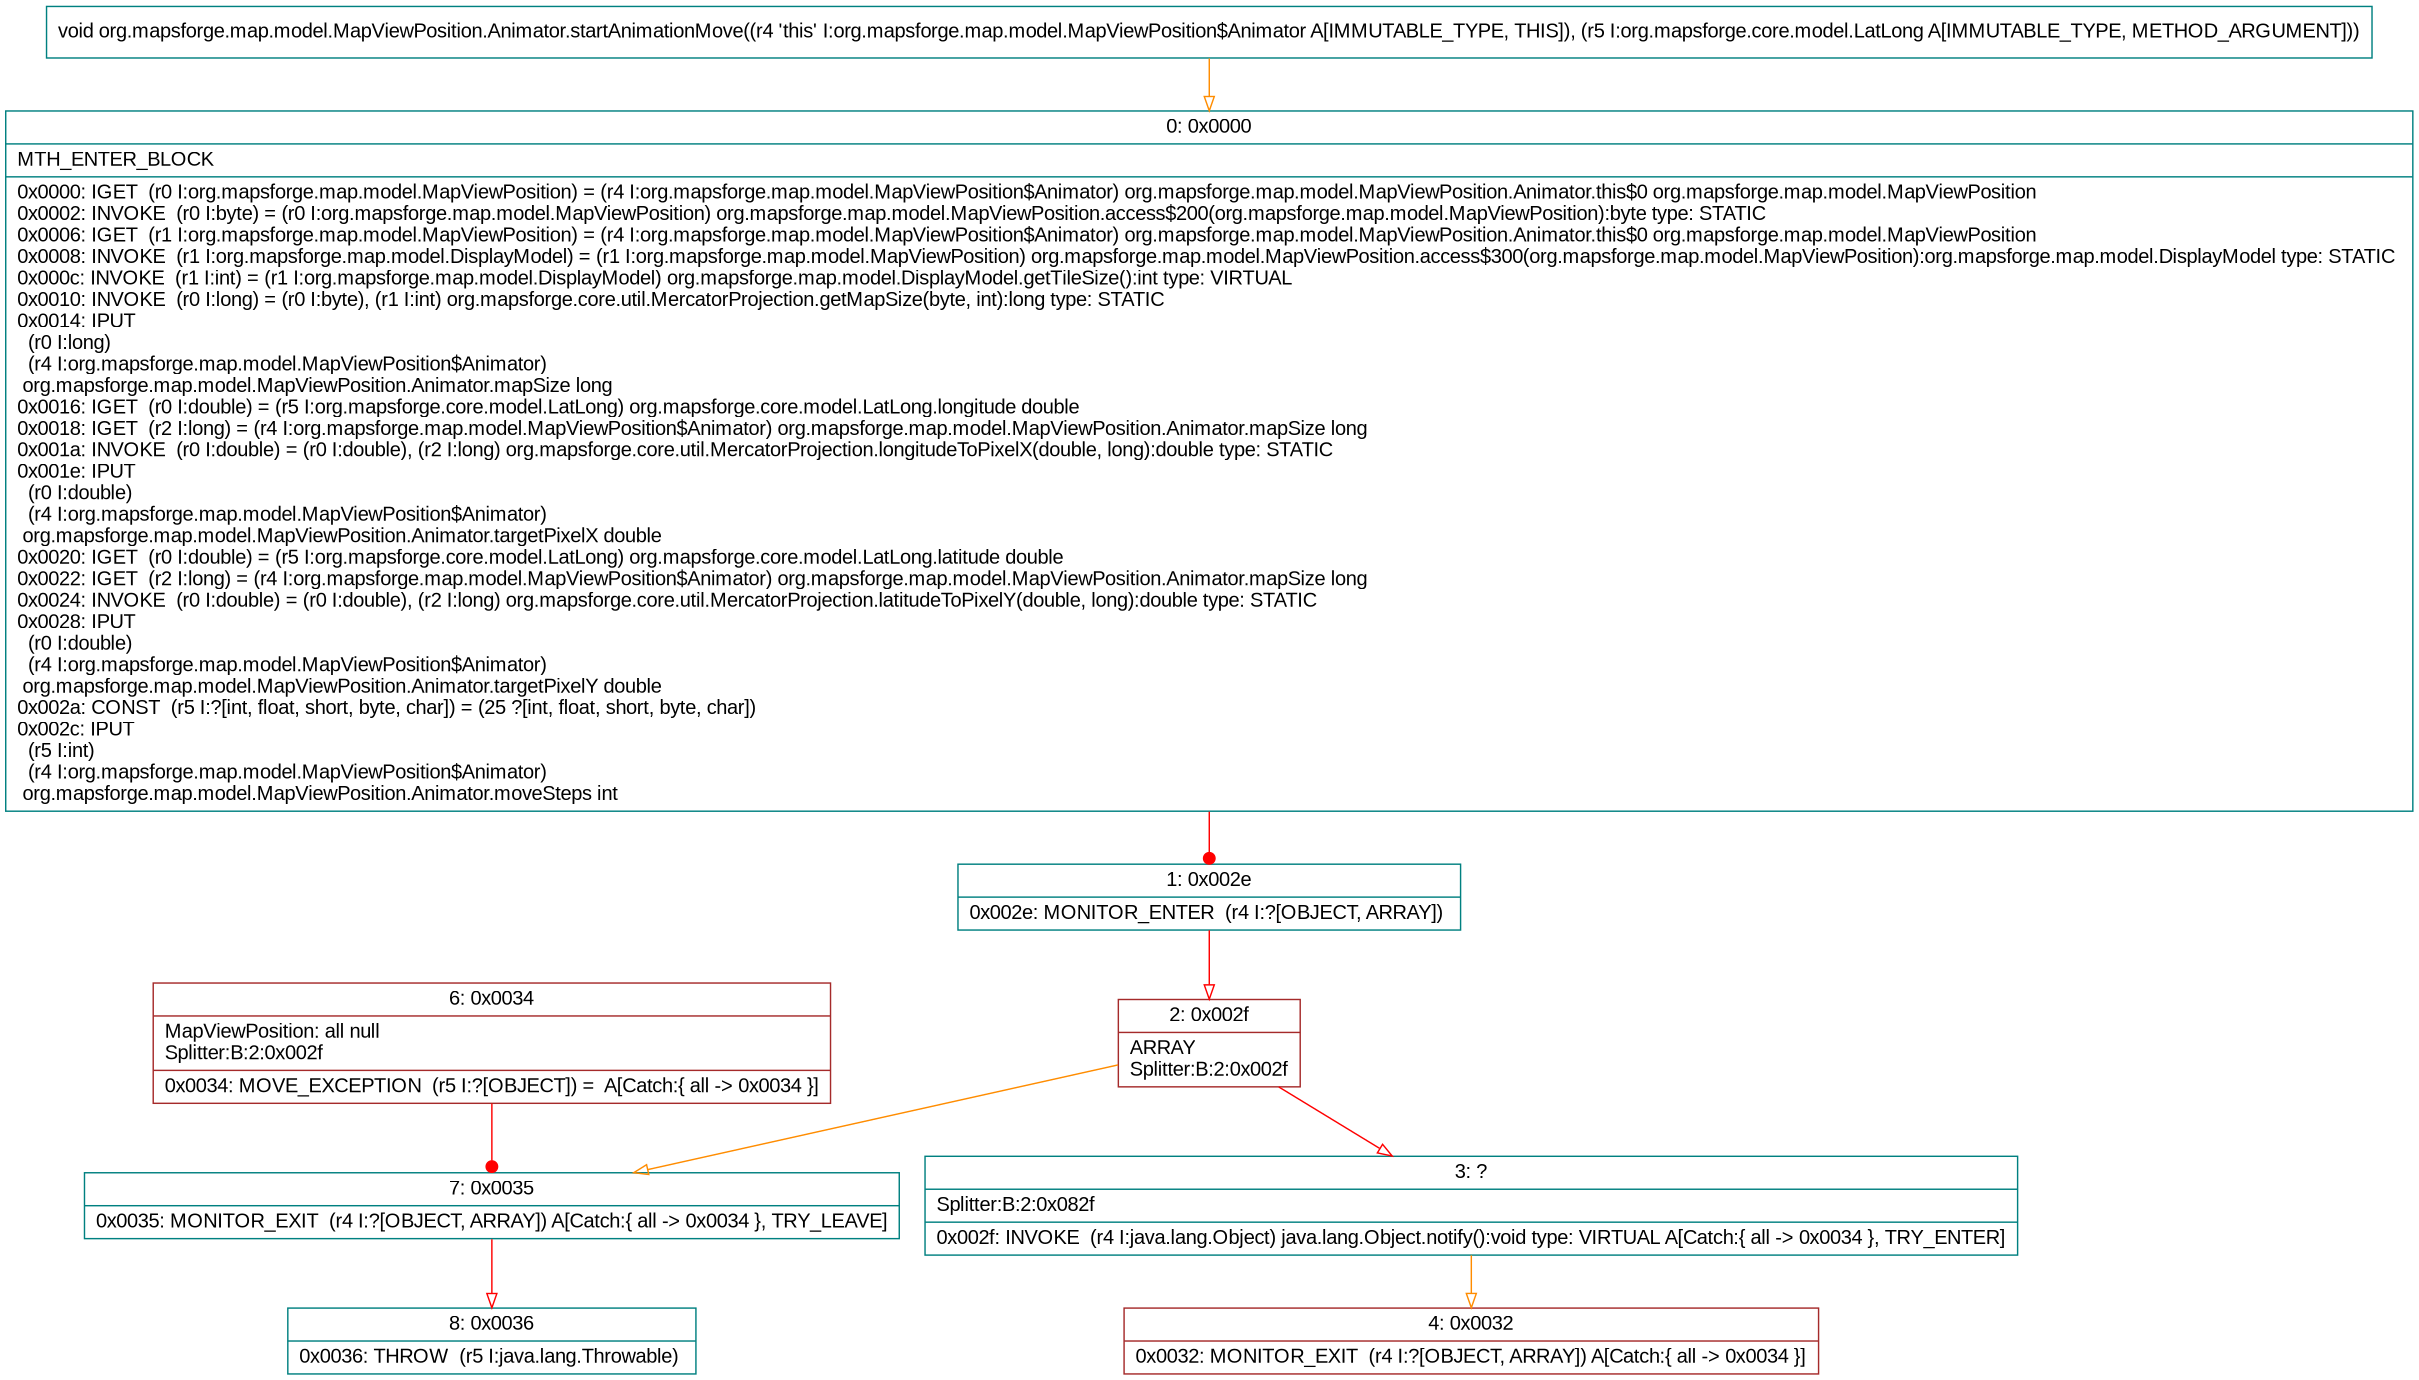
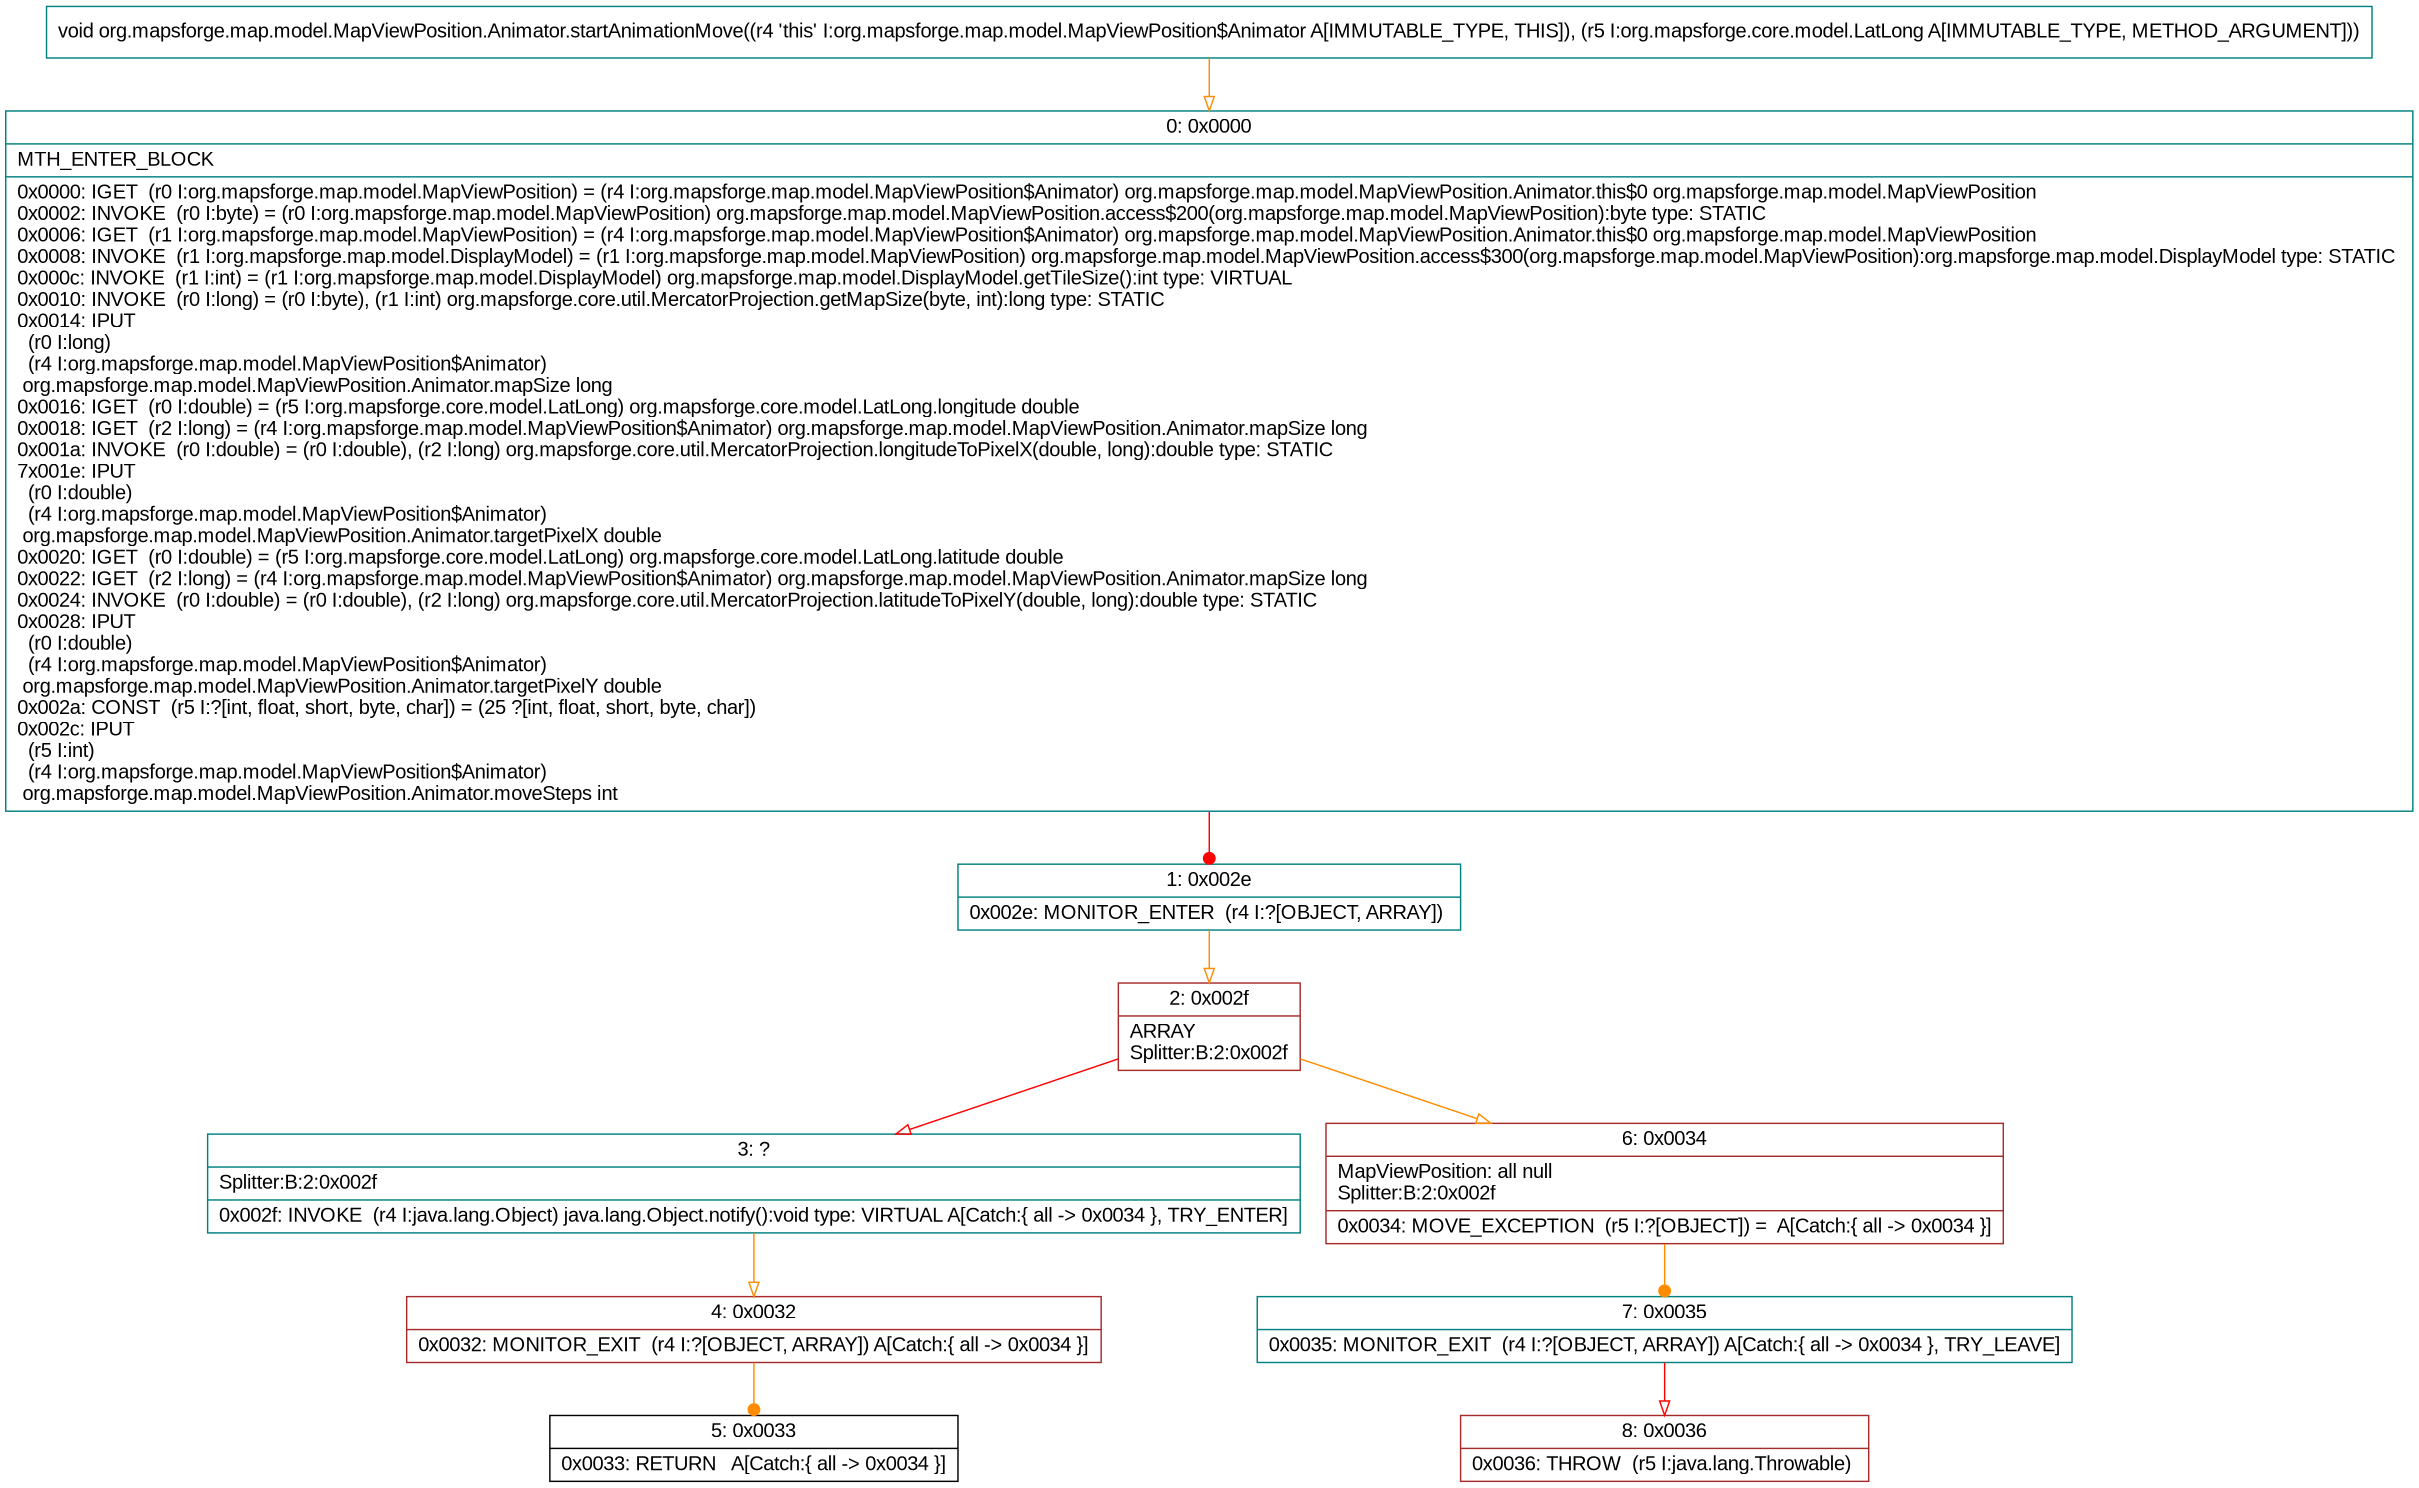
(82, 472) -> (82, 472)
(1209, 958) -> (1209, 949)
(883, 1117) -> (1389, 1089)
(492, 1132) -> (1665, 1264)
(1016, 1205) -> (299, 1183)
(492, 1341) -> (1665, 1448)
none -> (754, 1448)
